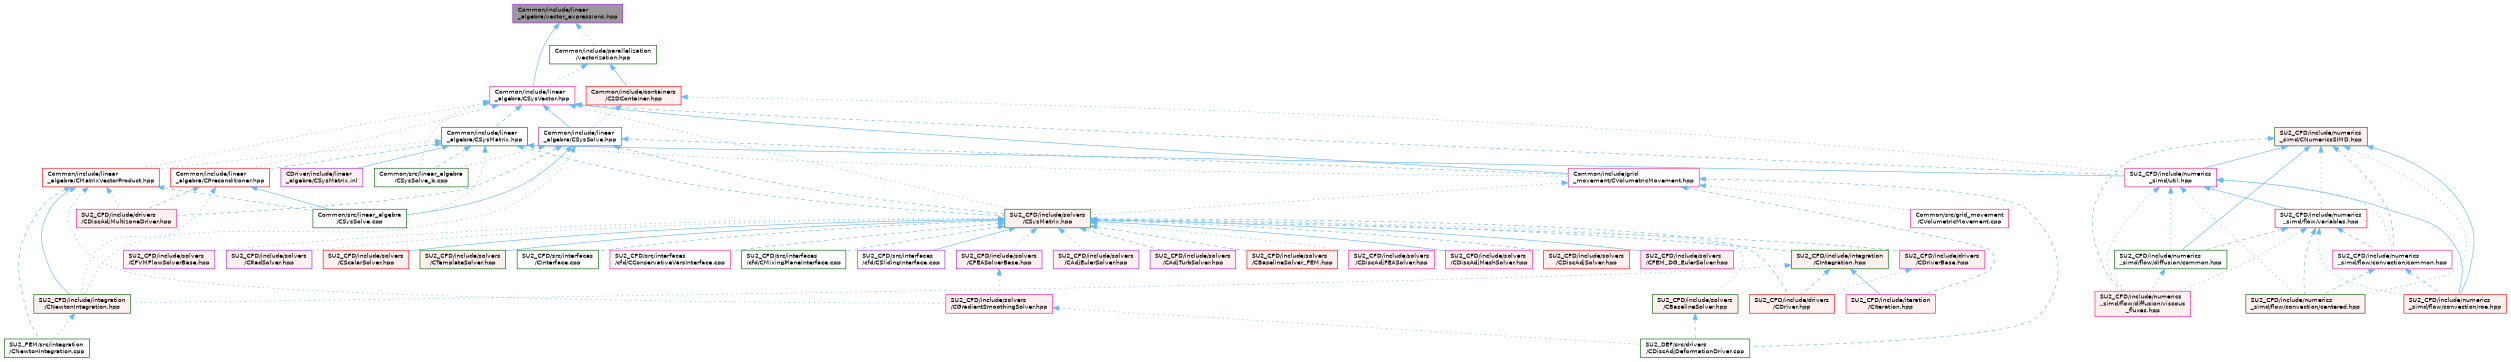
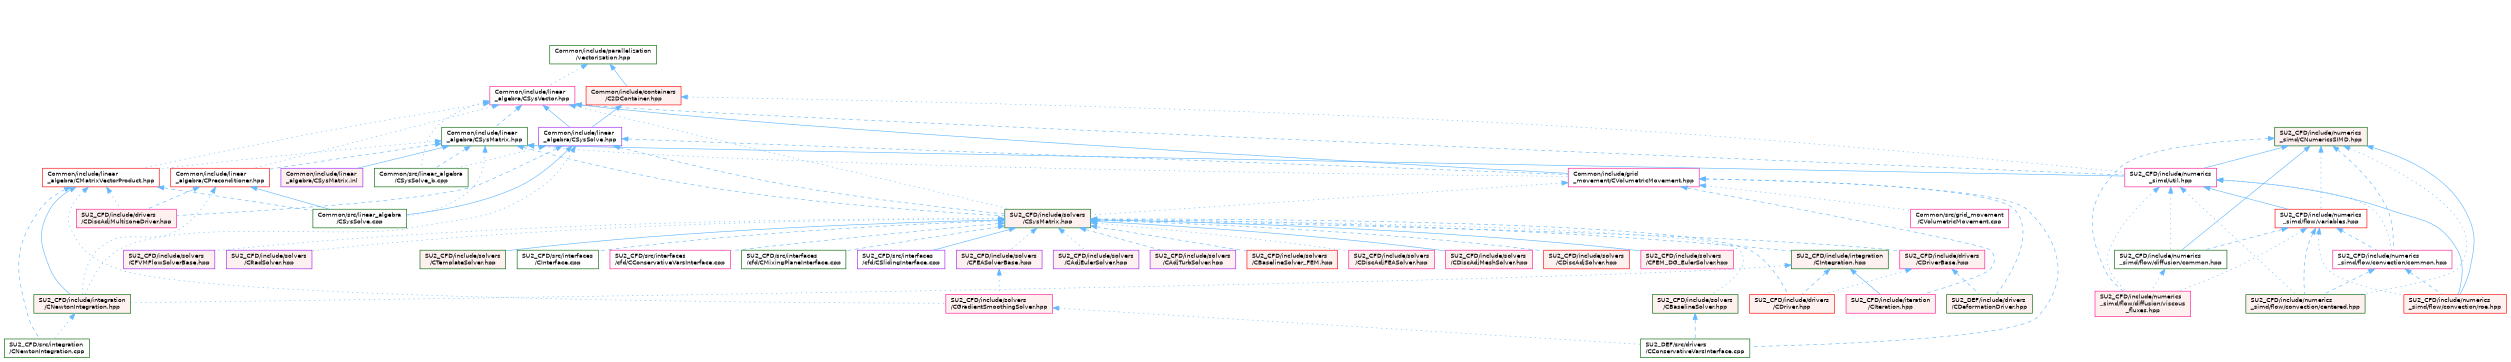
(568, 14) -> none
(604, 118) -> (604, 118)
(322, 178) -> (322, 178)
(366, 260) -> none
none -> (1989, 304)
(47, 348) -> (47, 348)
(1695, 348) -> (1695, 348)
